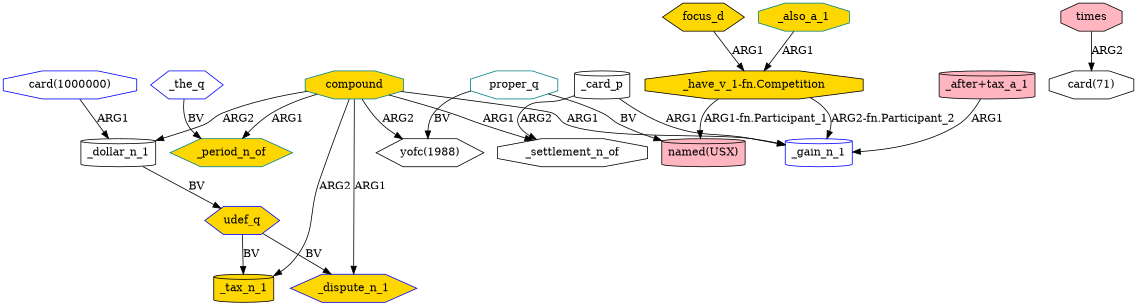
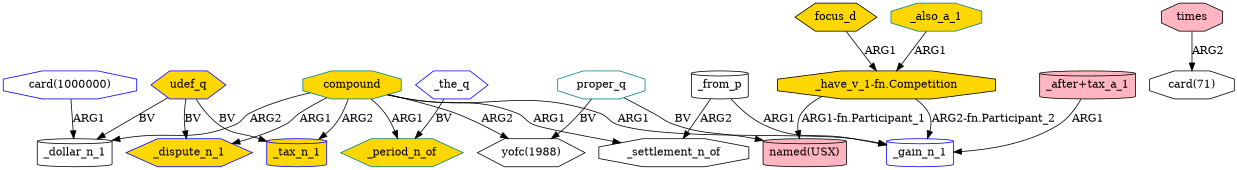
(602, 85) -> (720, 85)
(178, 186) -> (136, 116)
(244, 288) -> (297, 153)
